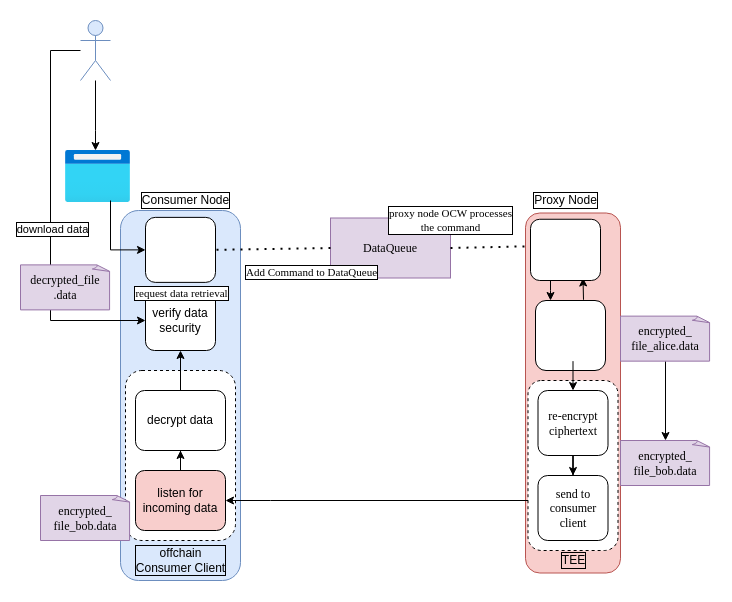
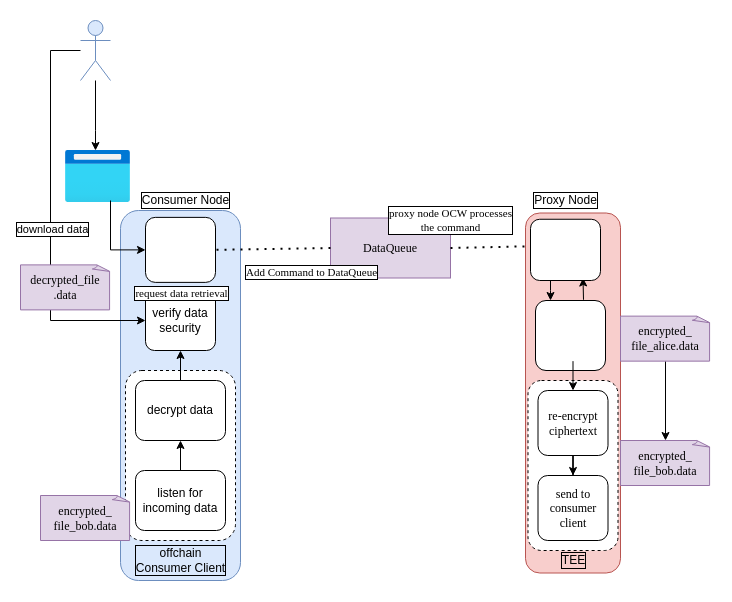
(181, 421) -> (181, 411)
(181, 501) -> (181, 501)
(381, 501) -> none
